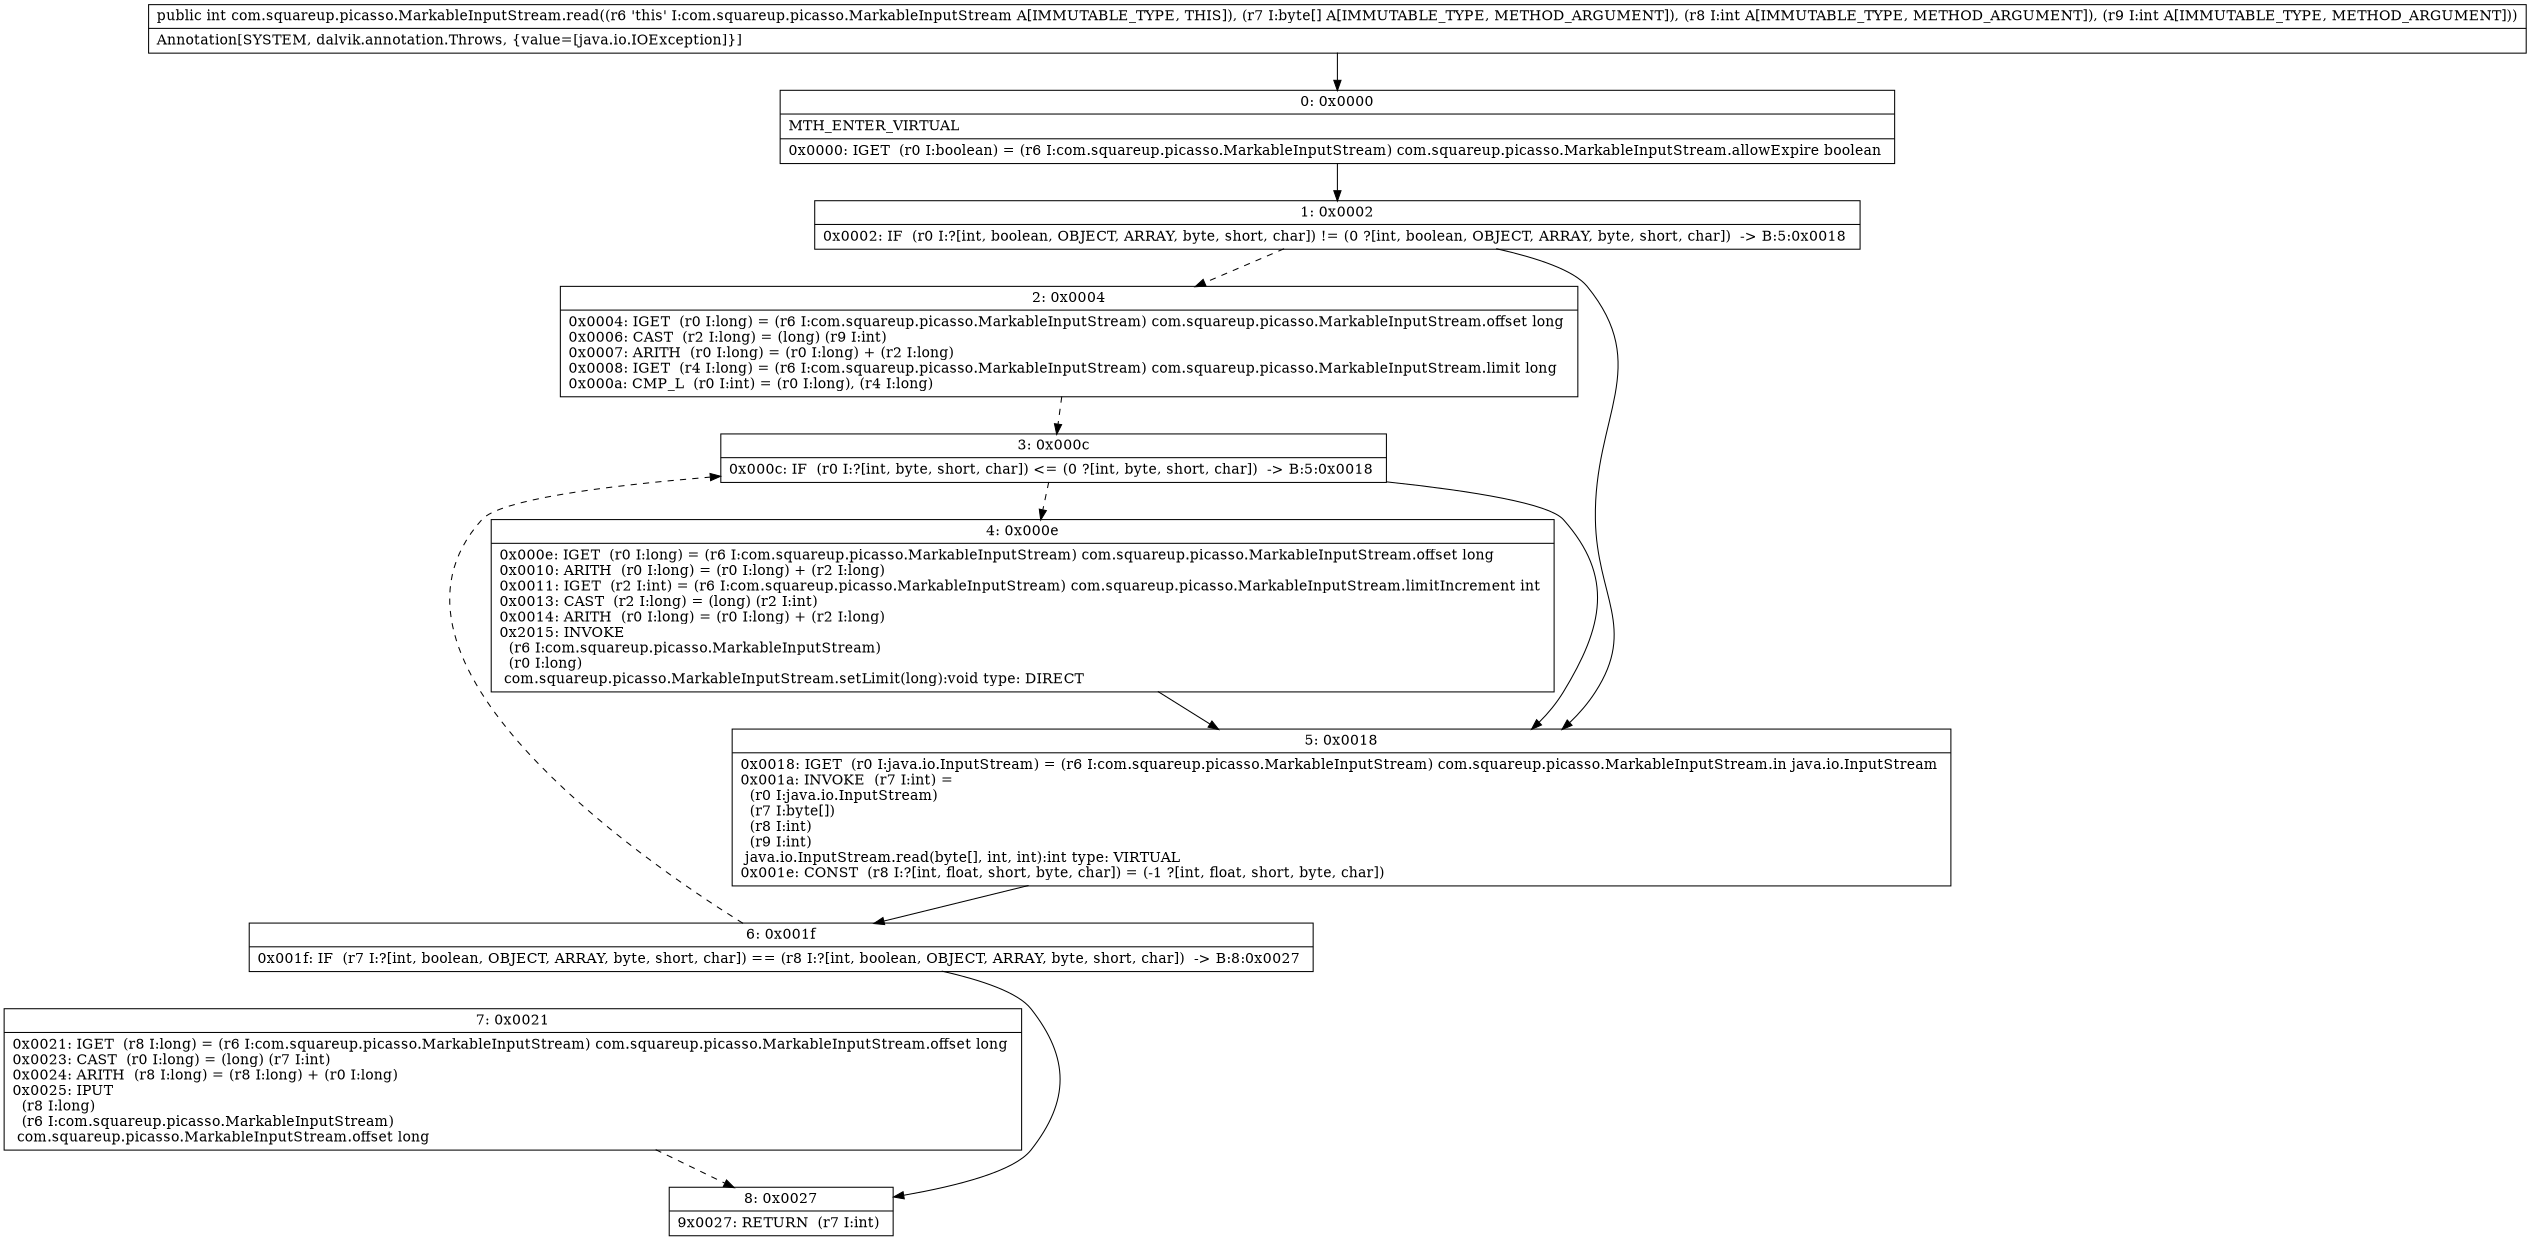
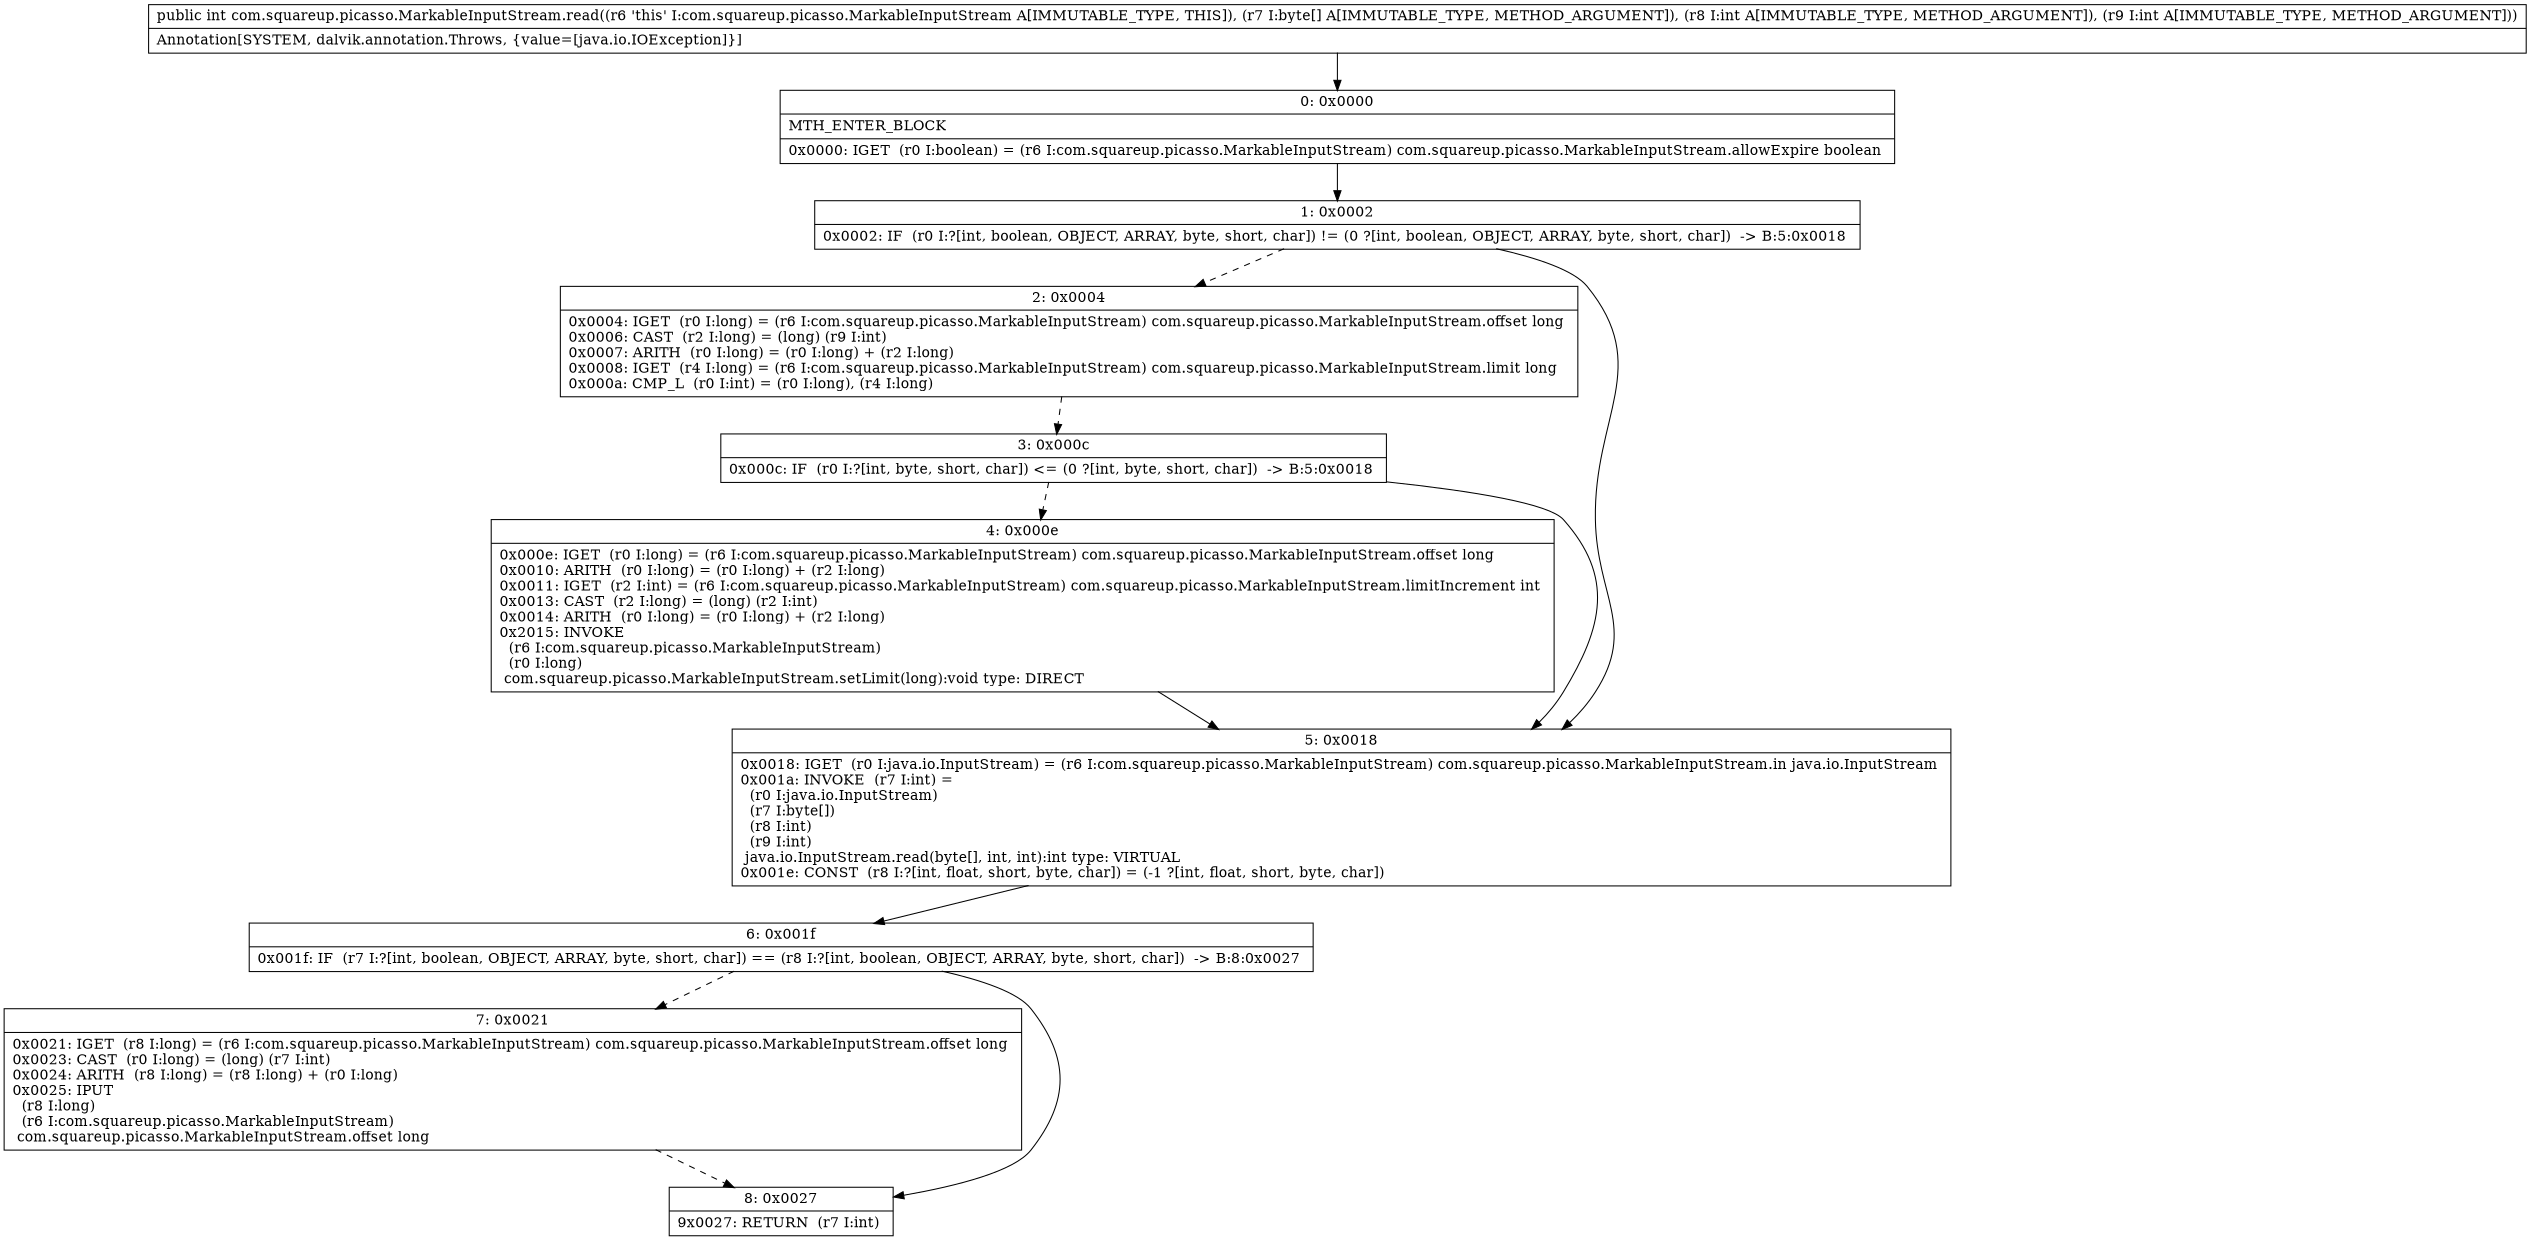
(874, 126) -> (868, 126)
(467, 661) -> (700, 988)
